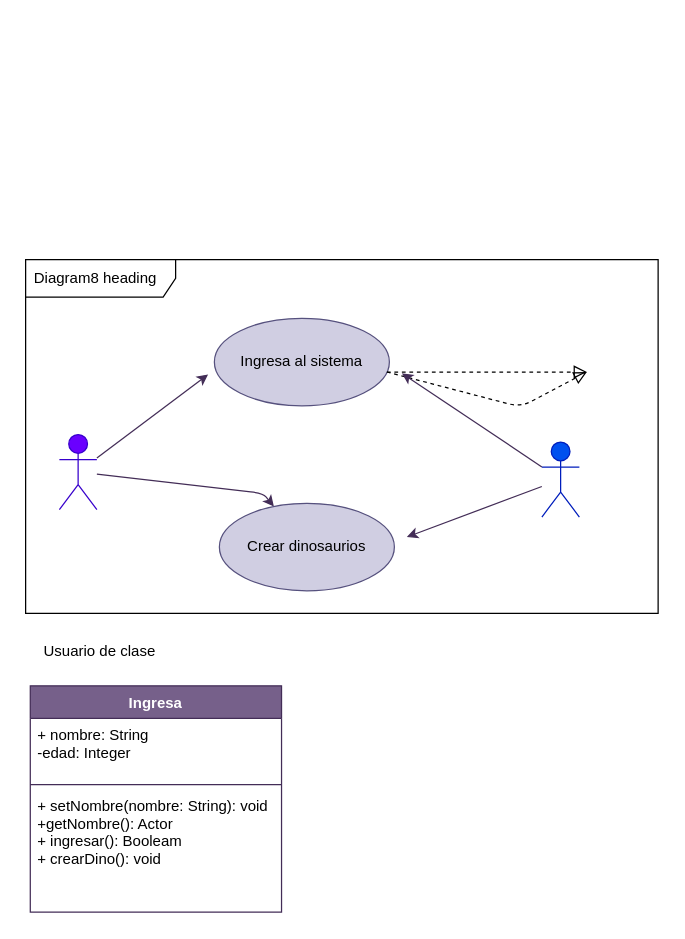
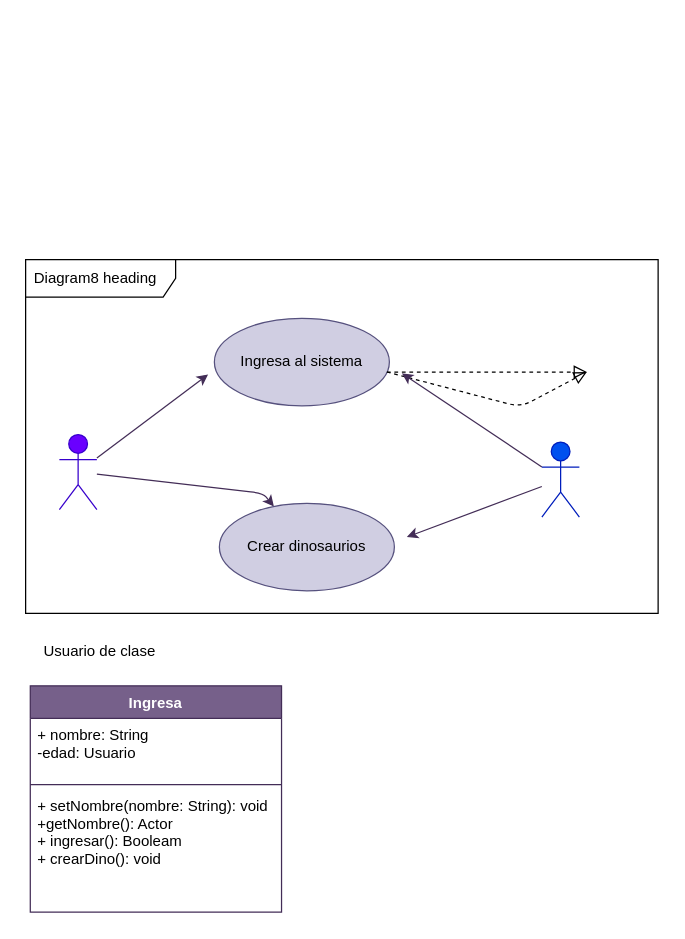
(97, 735) -> (97, 735)
